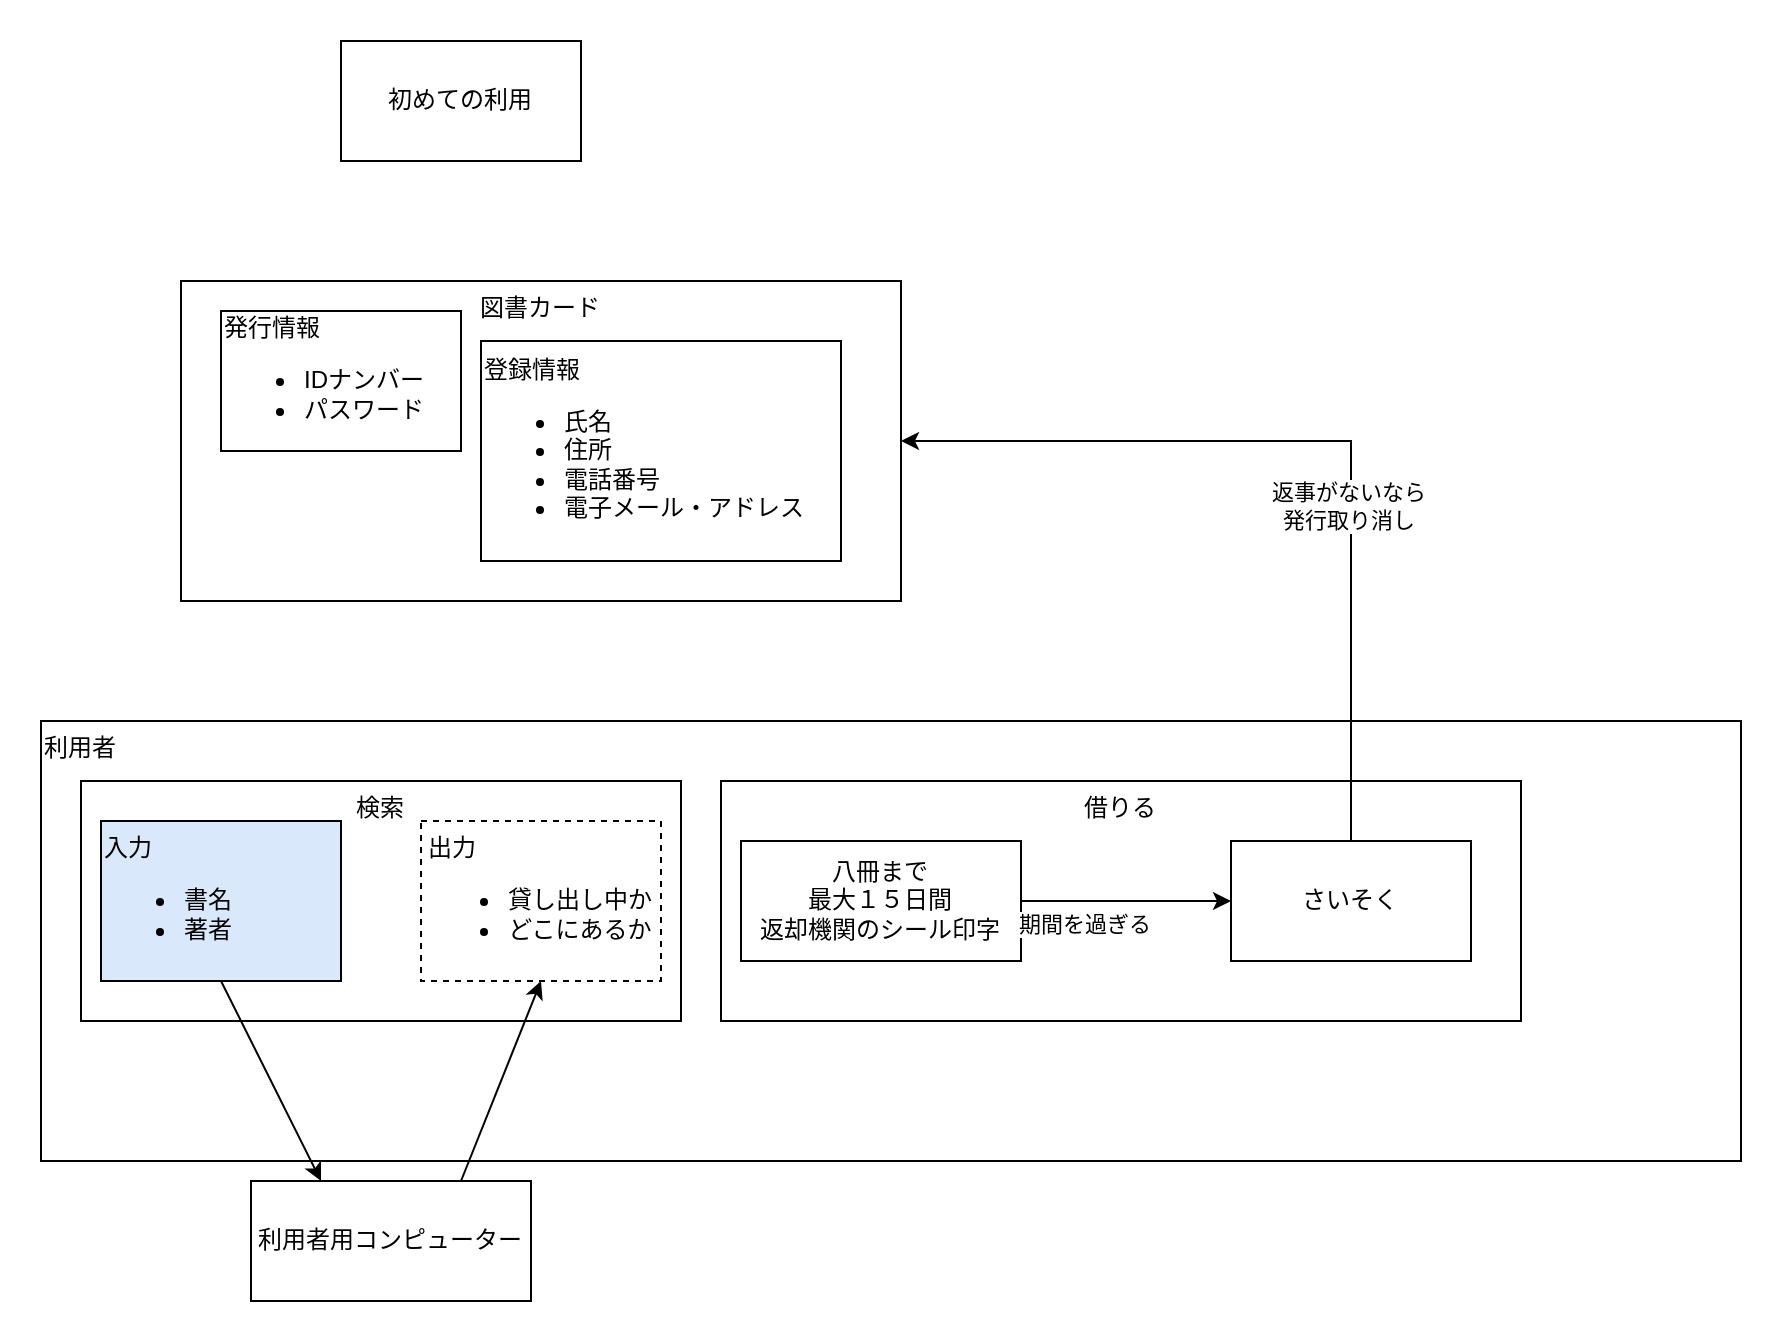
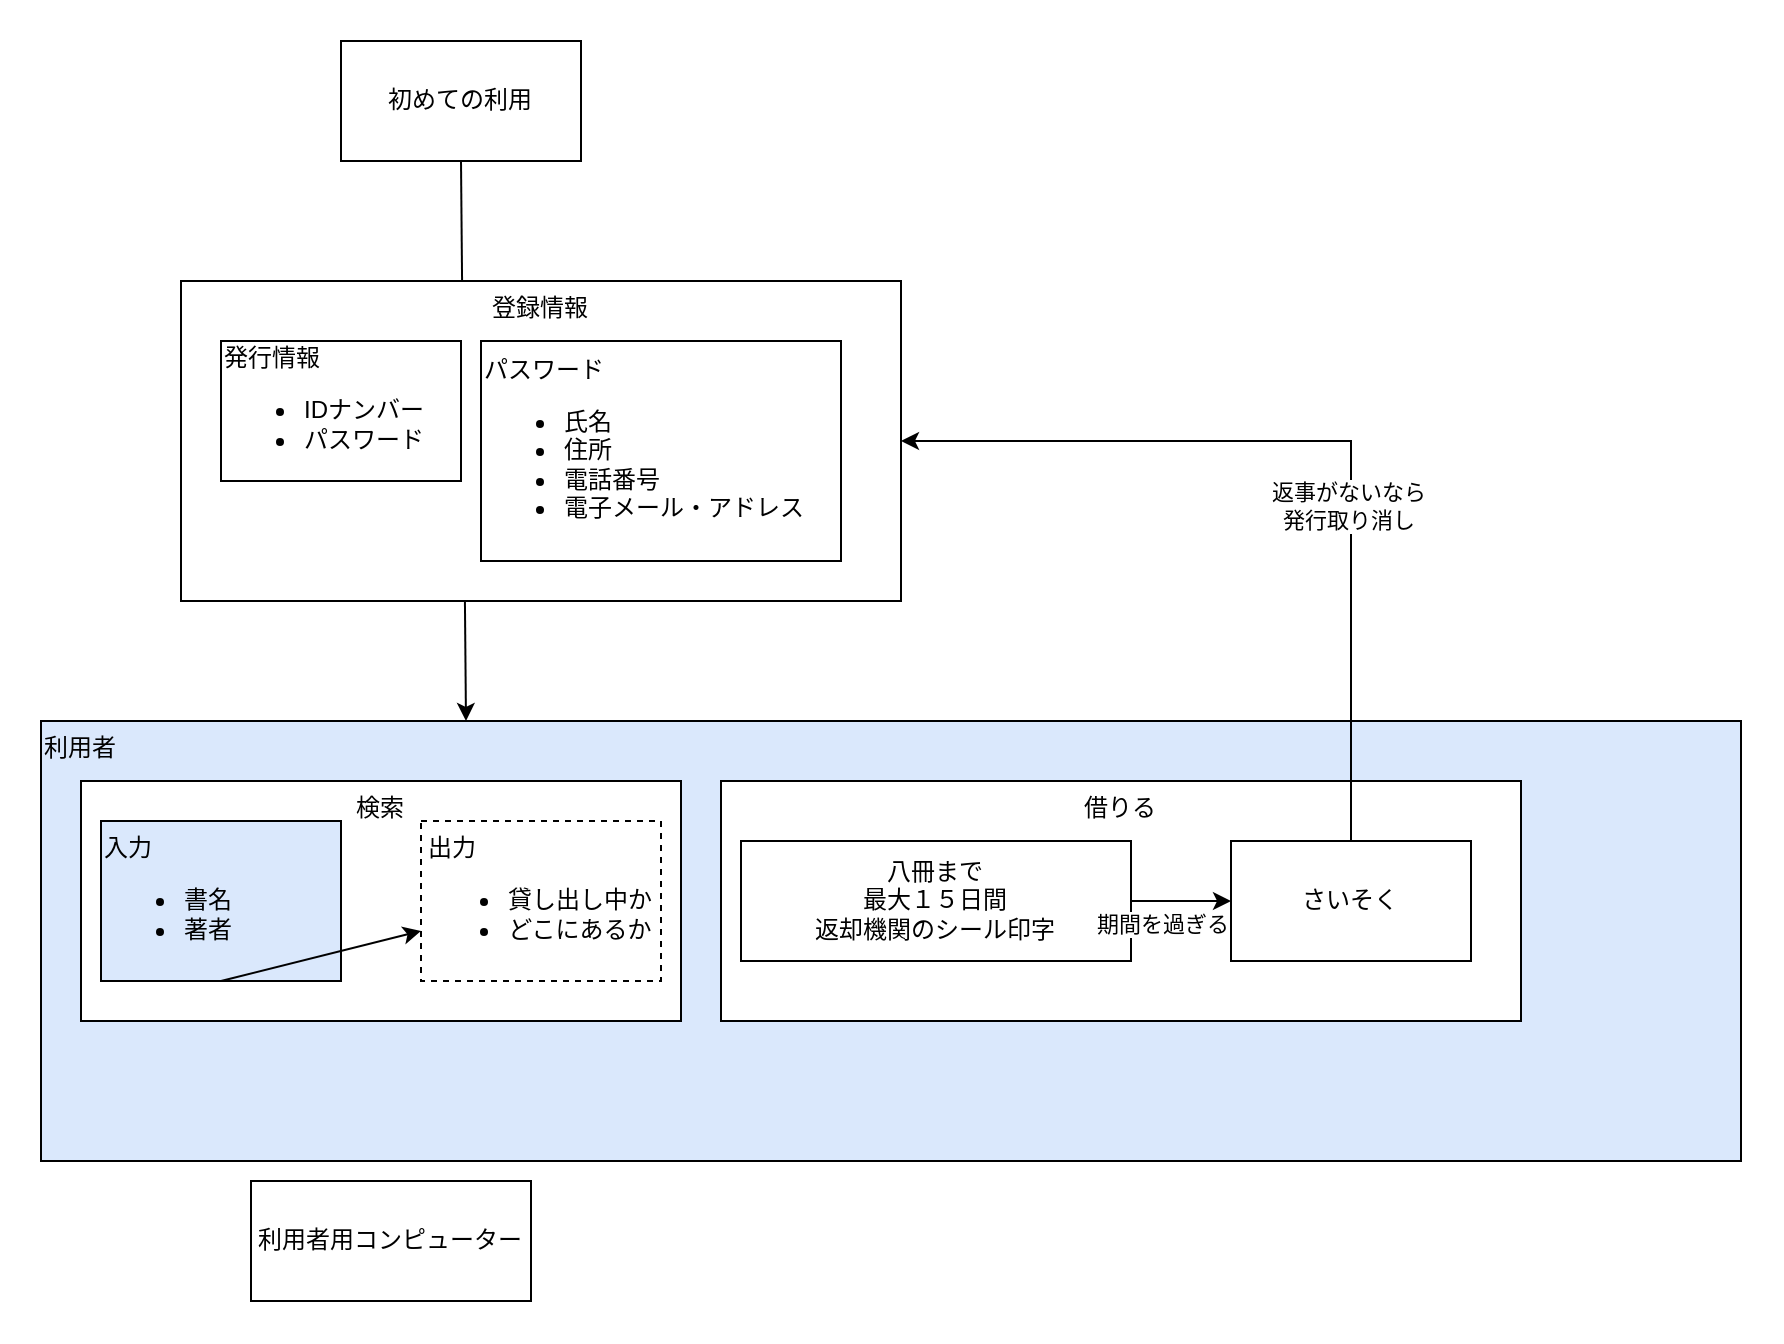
none -> (462, 221)
(541, 309) -> (541, 309)
(341, 381) -> (341, 411)
(605, 451) -> (605, 451)
(81, 749) -> (81, 749)
(881, 901) -> (936, 901)
(268, 1075) -> (314, 958)
(499, 1087) -> none
